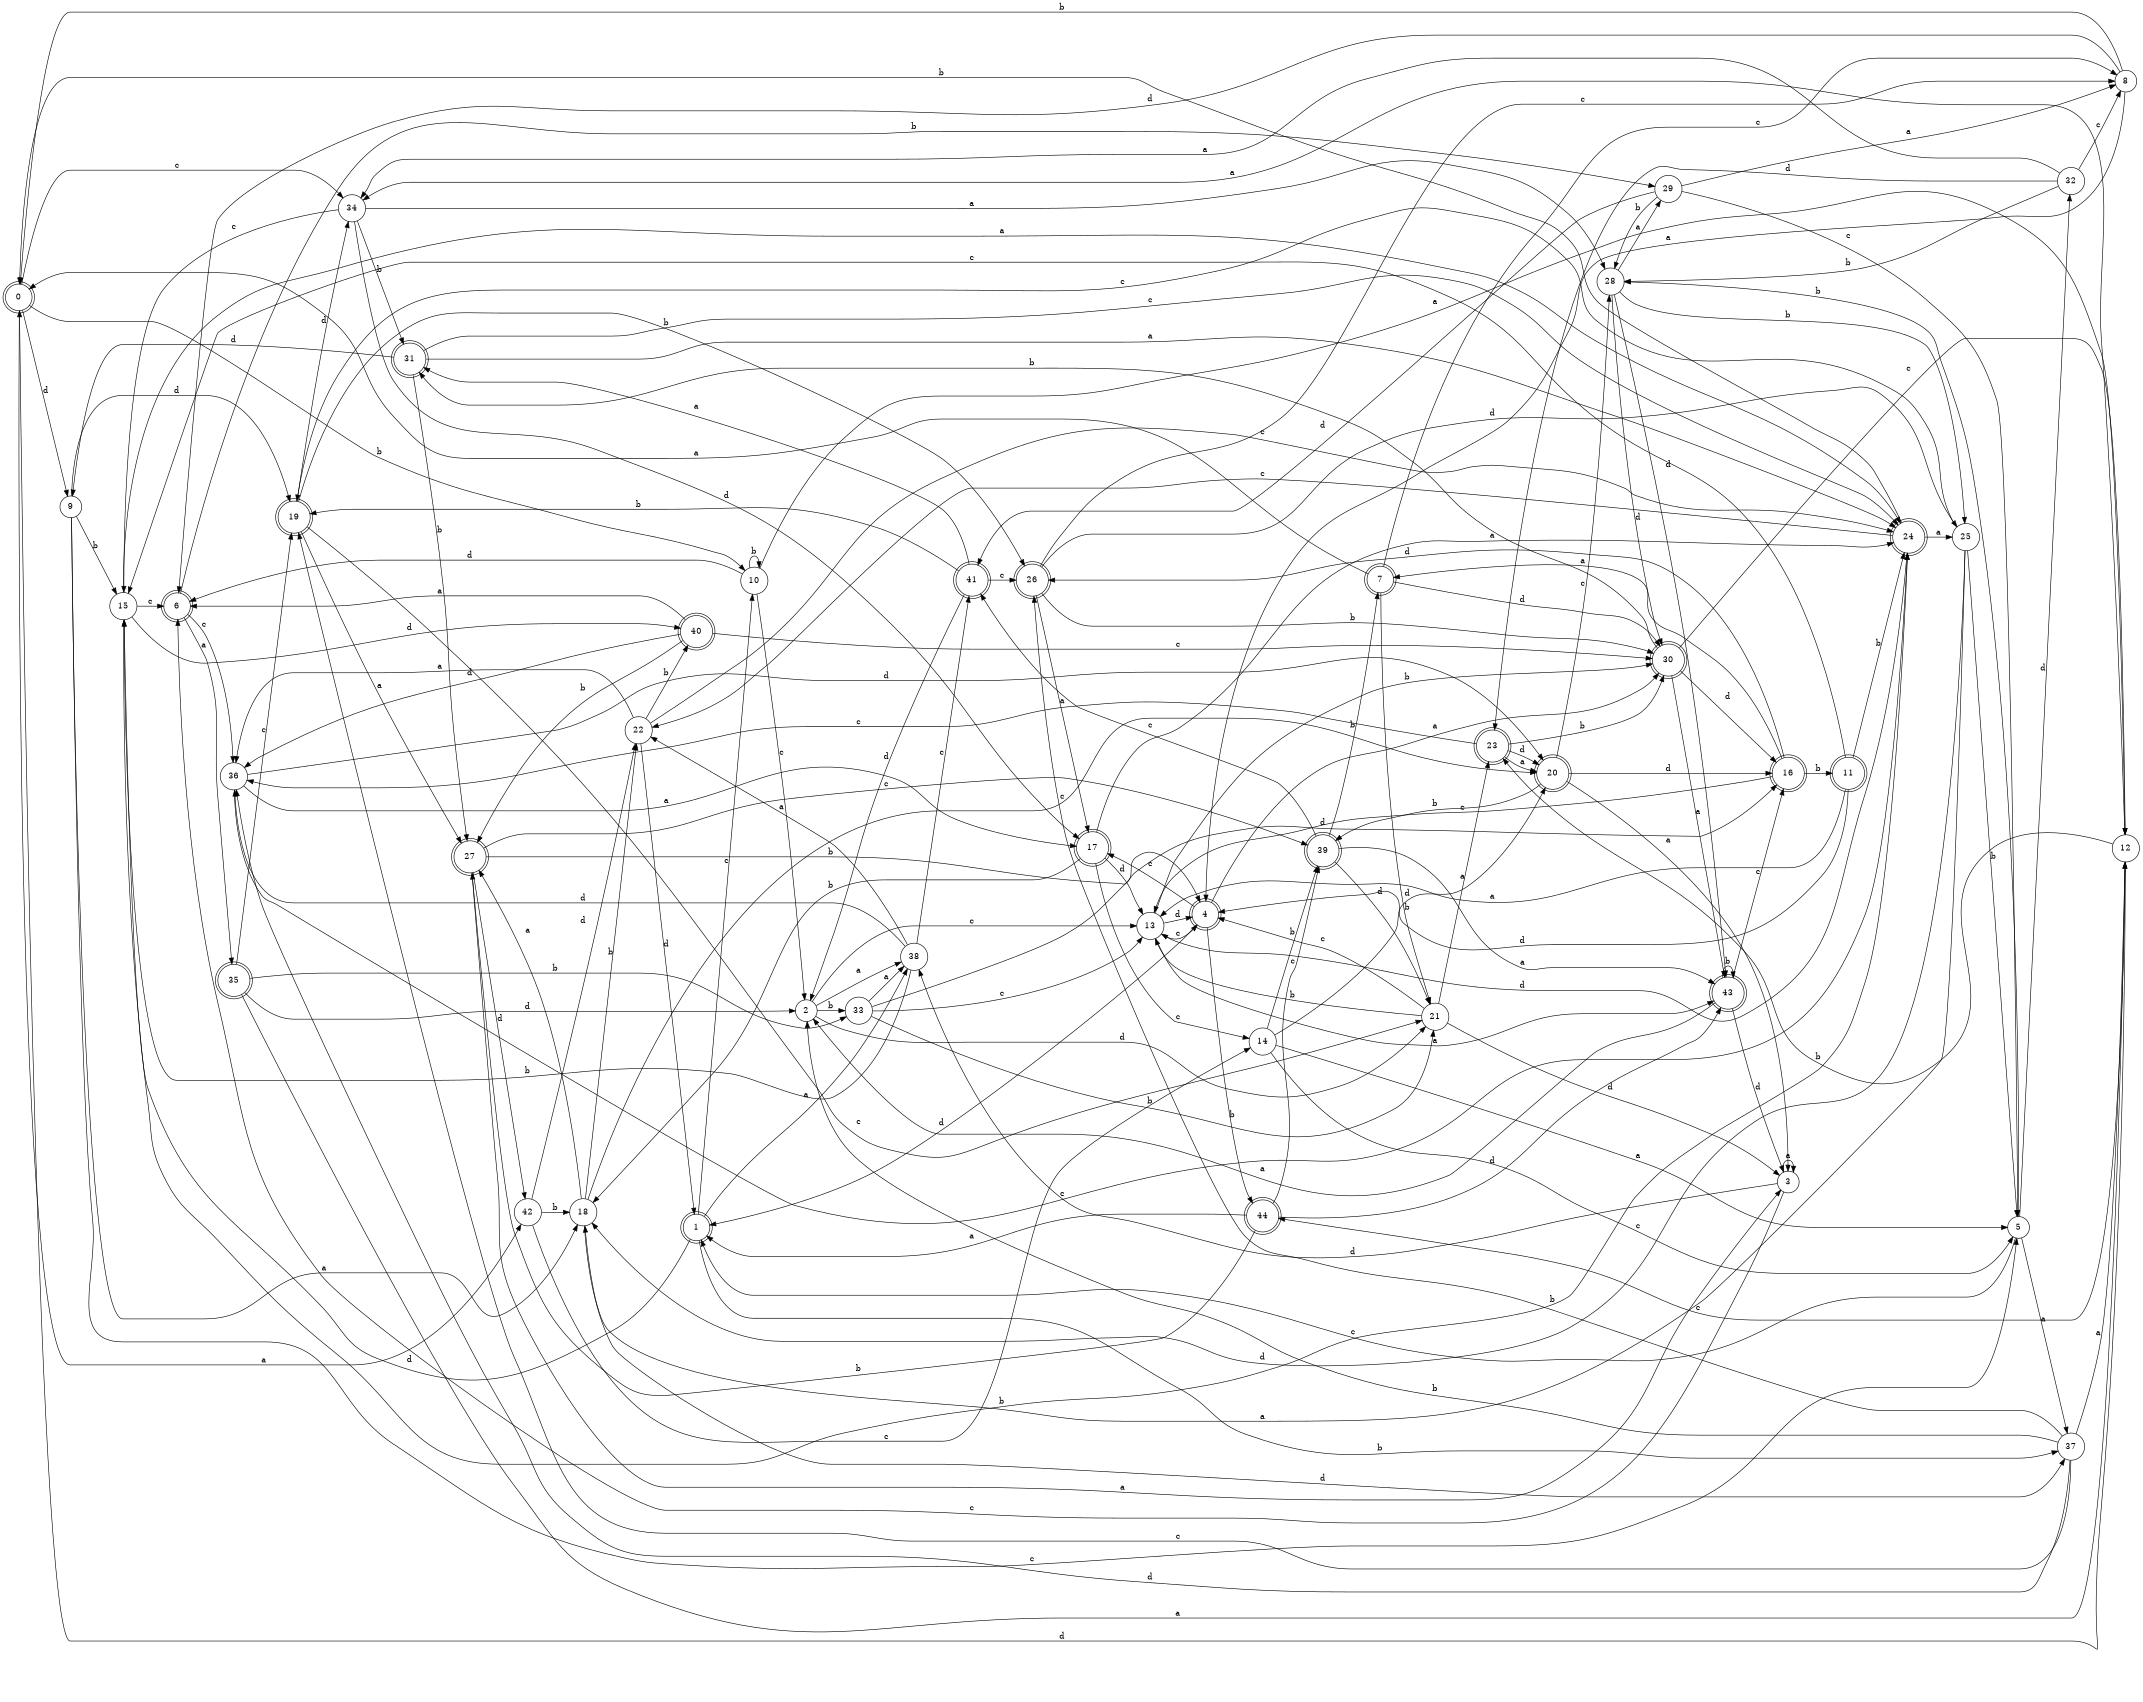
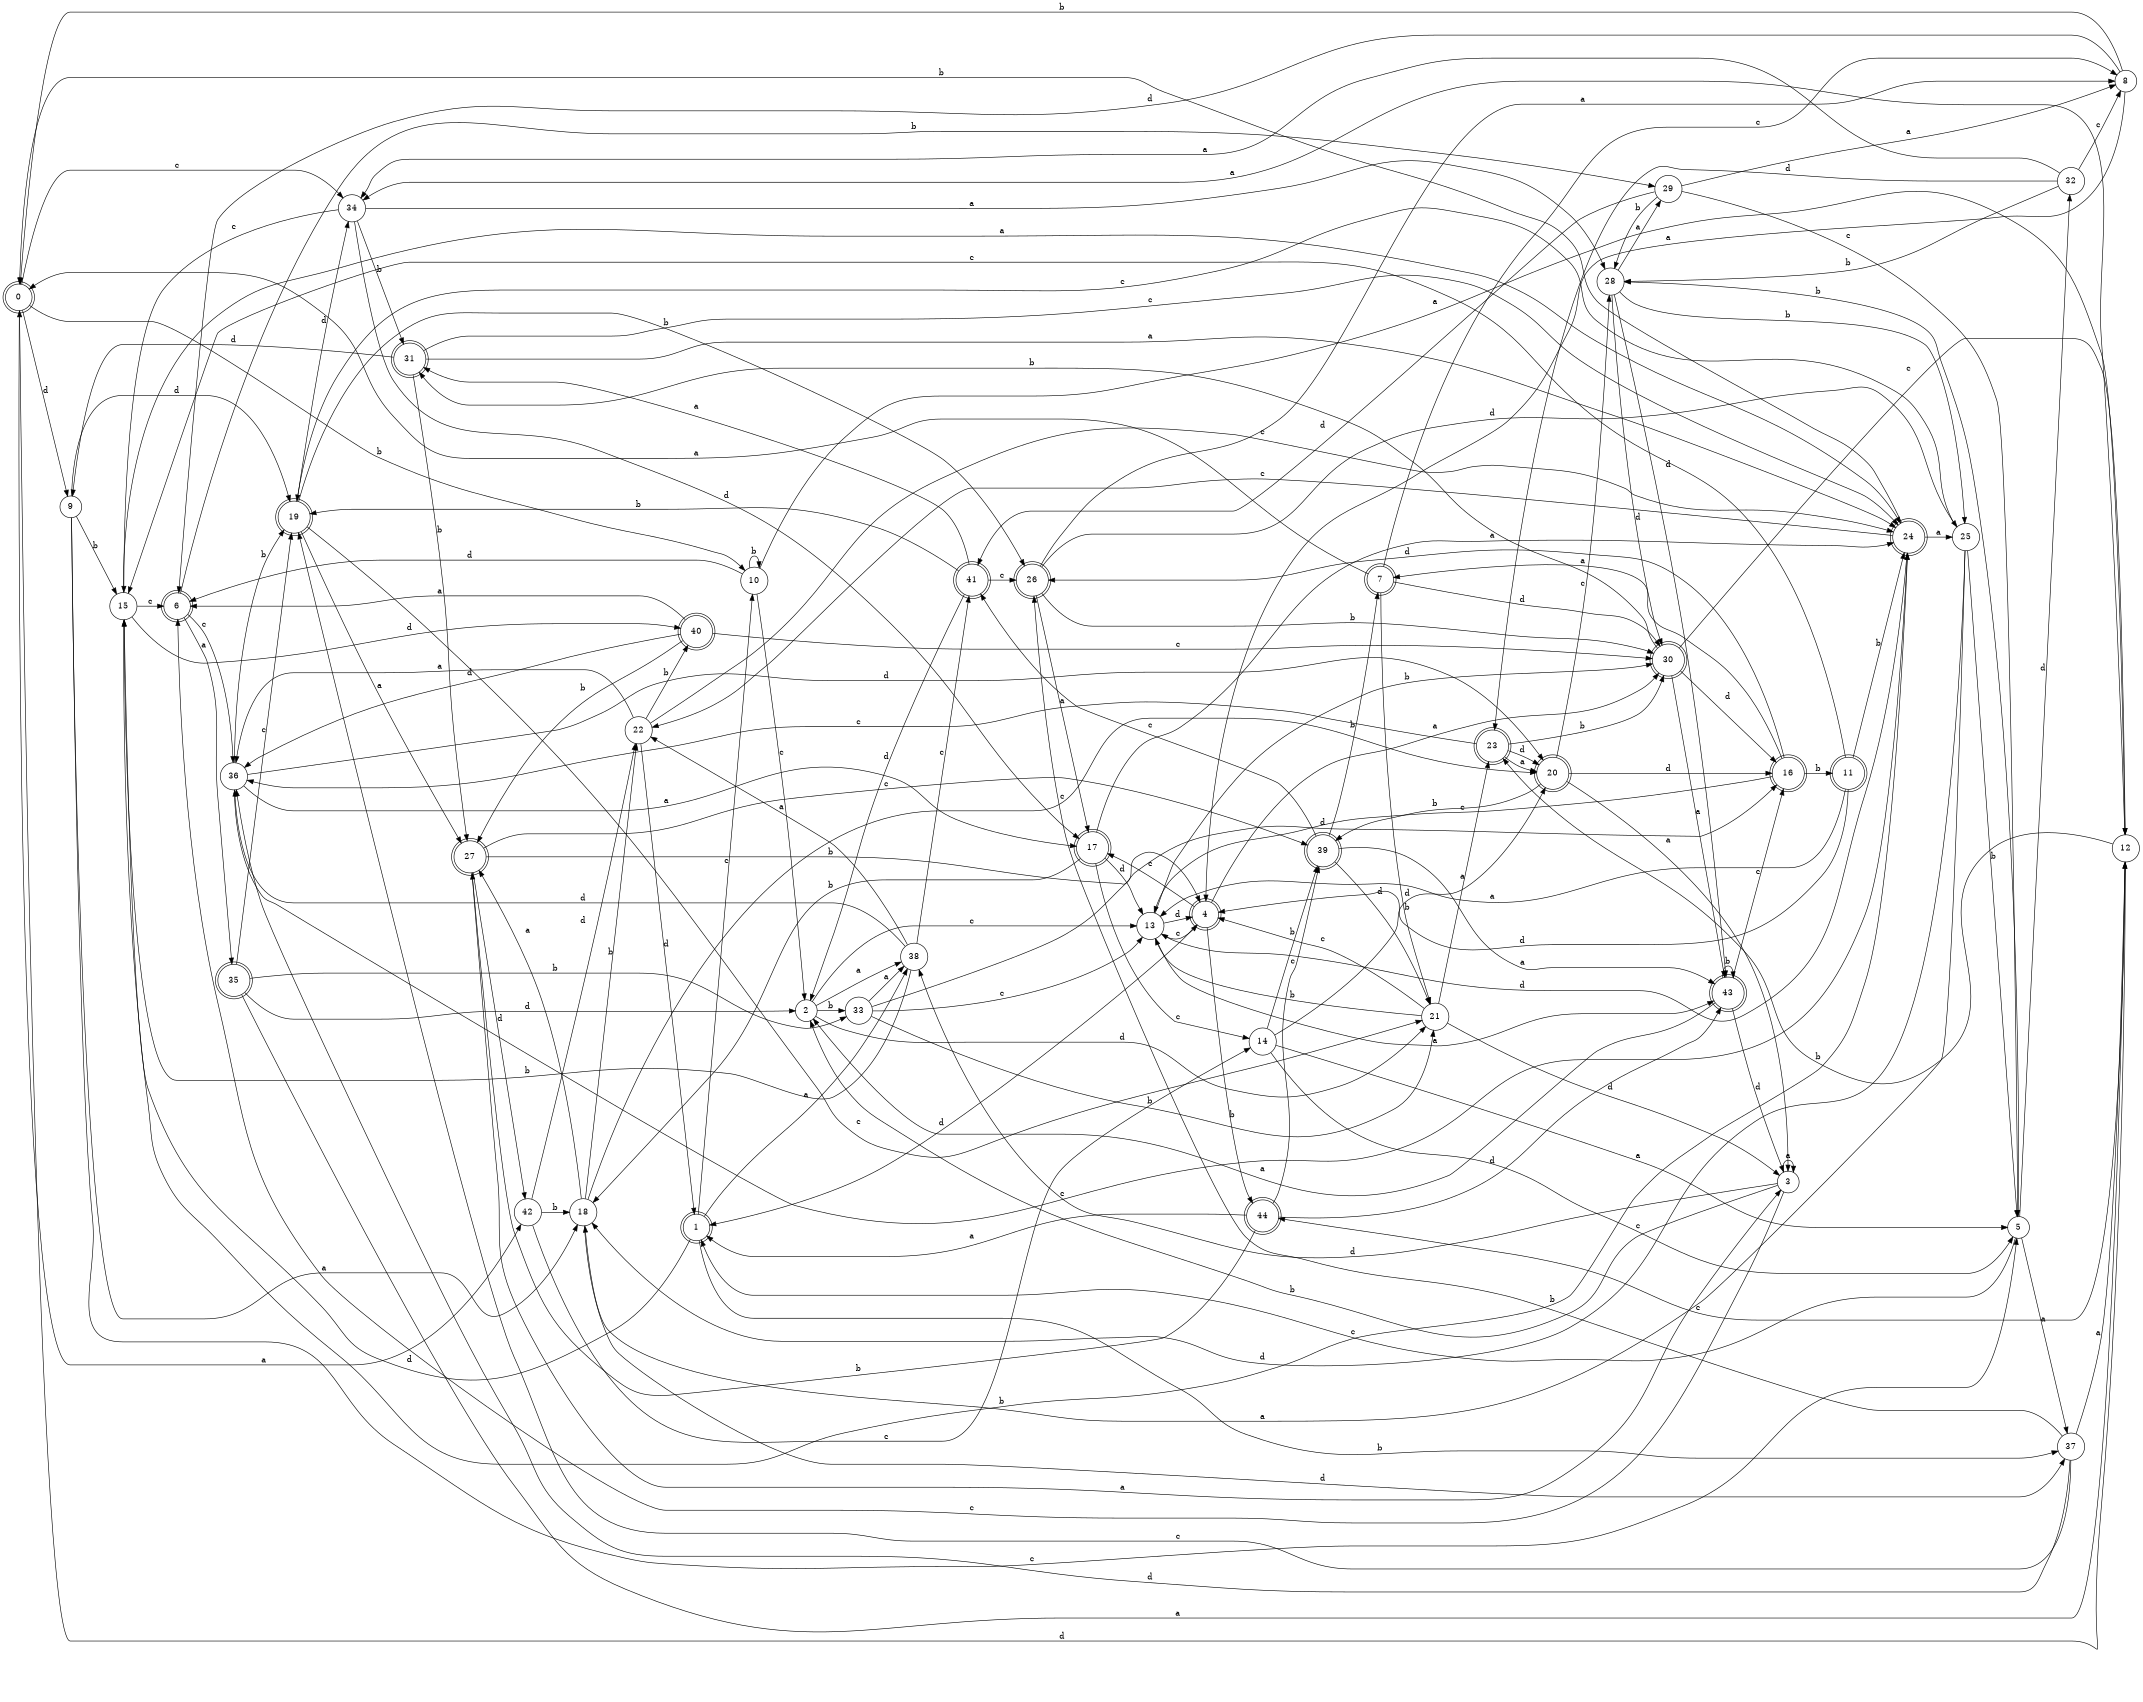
(1583, 100) -> (1583, 100)
none -> (244, 645)
(1364, 1381) -> (1279, 1292)
